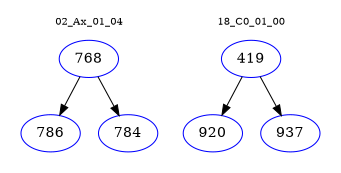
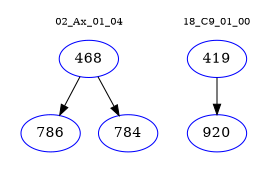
(252, 22) -> (217, 22)
(89, 59) -> (89, 59)
(290, 133) -> none
